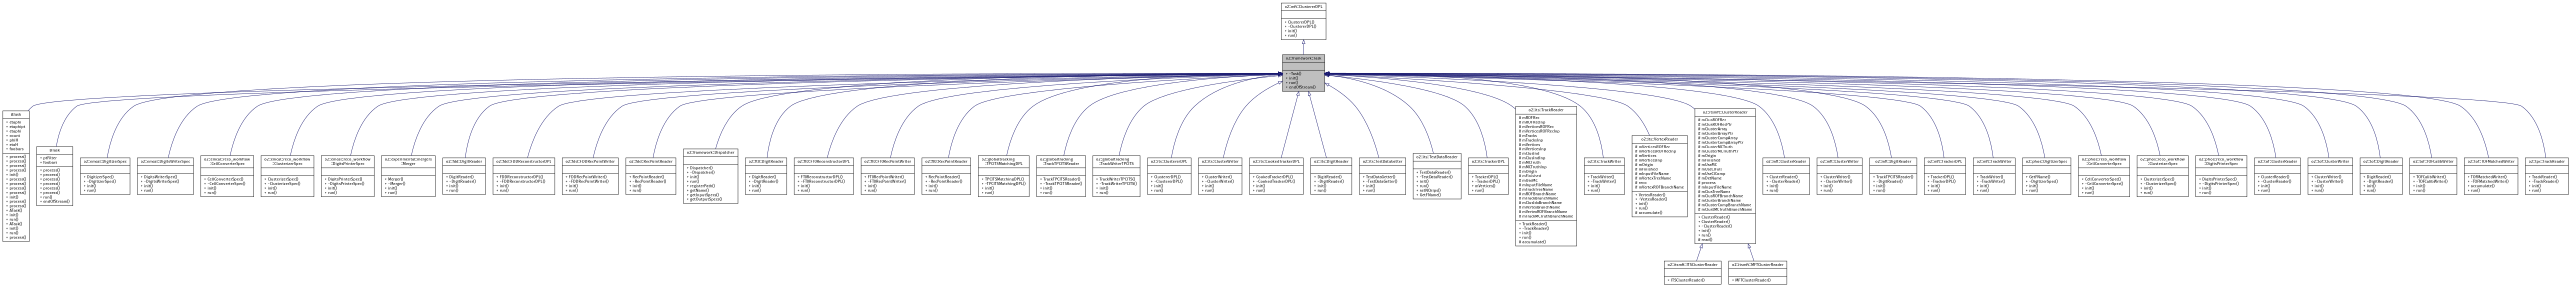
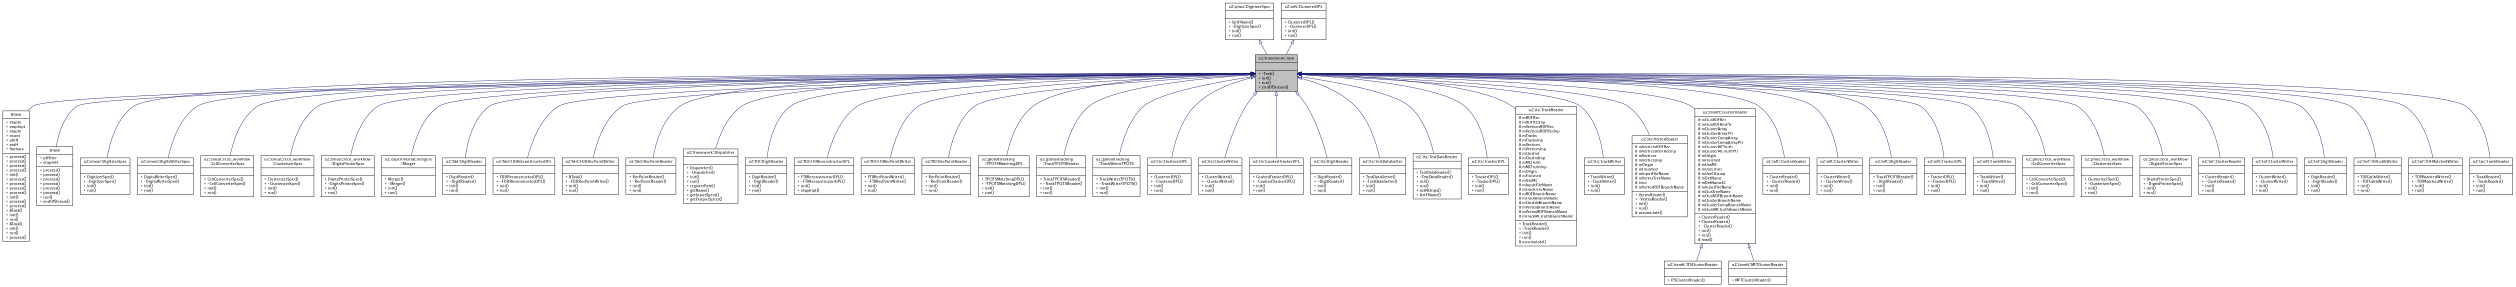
(1854, 89) -> (1264, 49)
(49, 163) -> (49, 163)
(586, 177) -> (574, 177)
(1707, 183) -> (1712, 183)
(1484, 186) -> (1478, 186)
(2481, 186) -> (2418, 186)
(804, 190) -> (808, 190)
